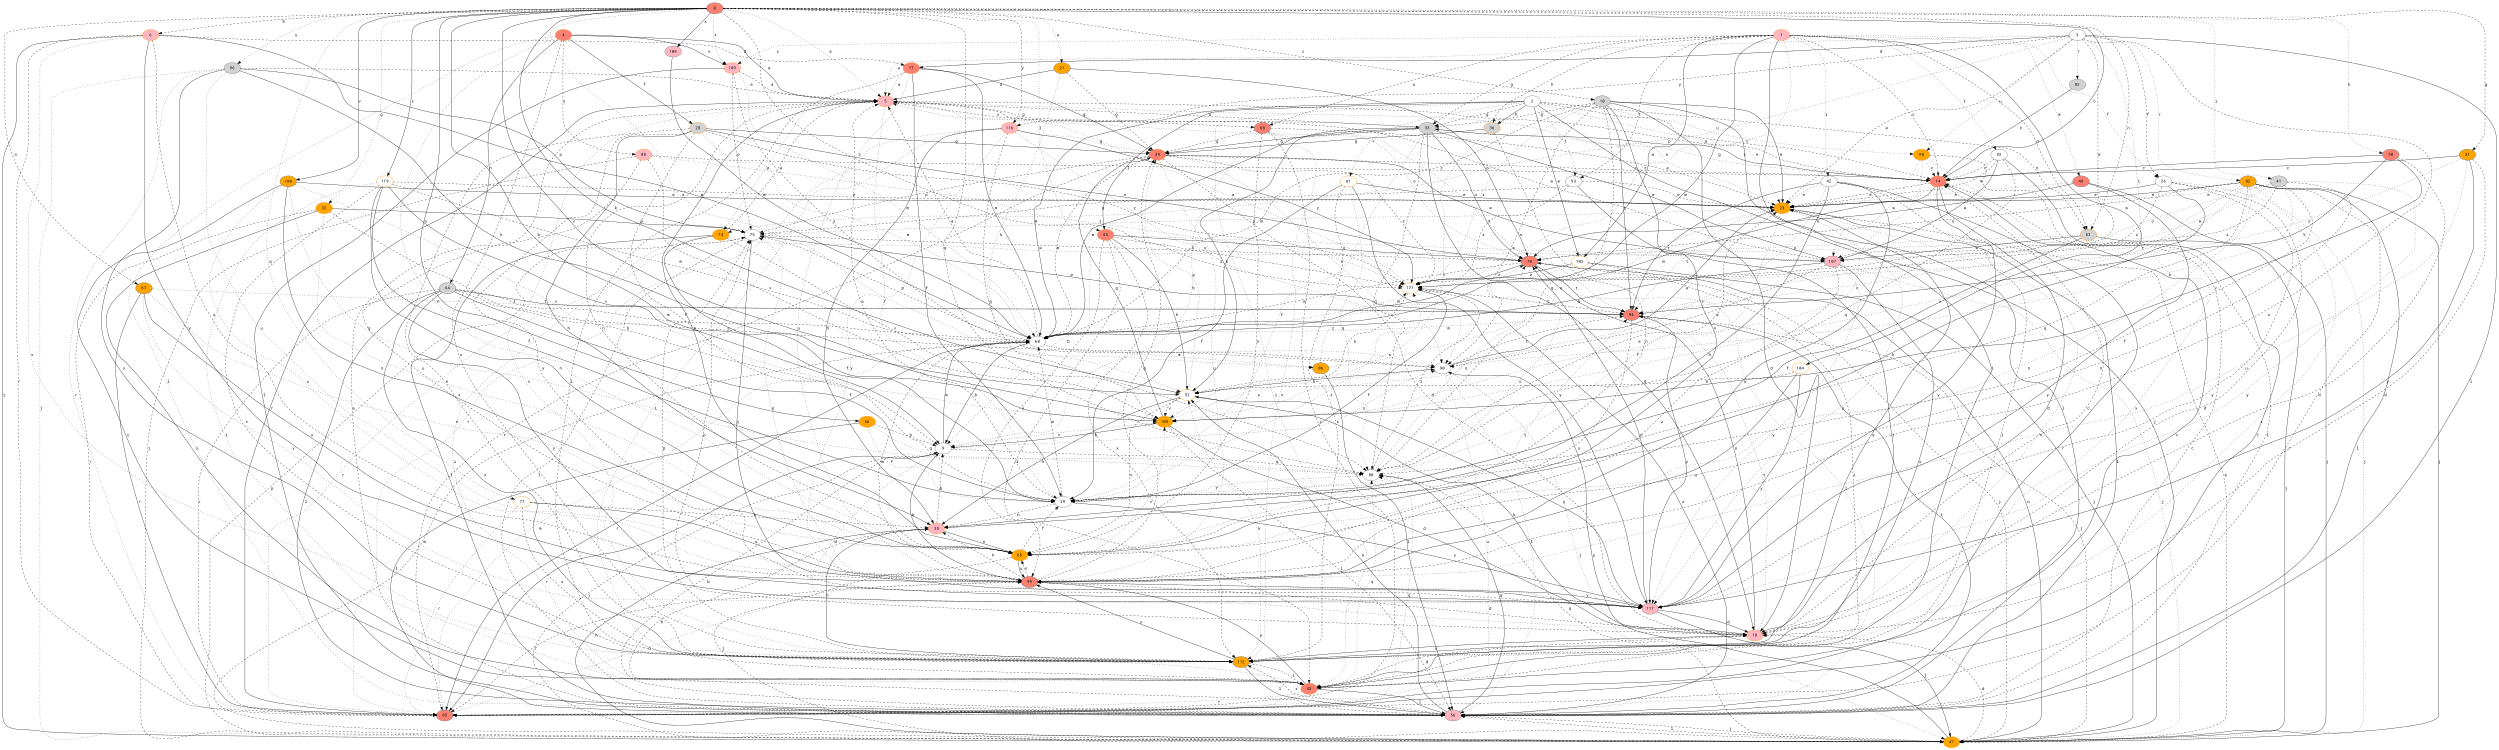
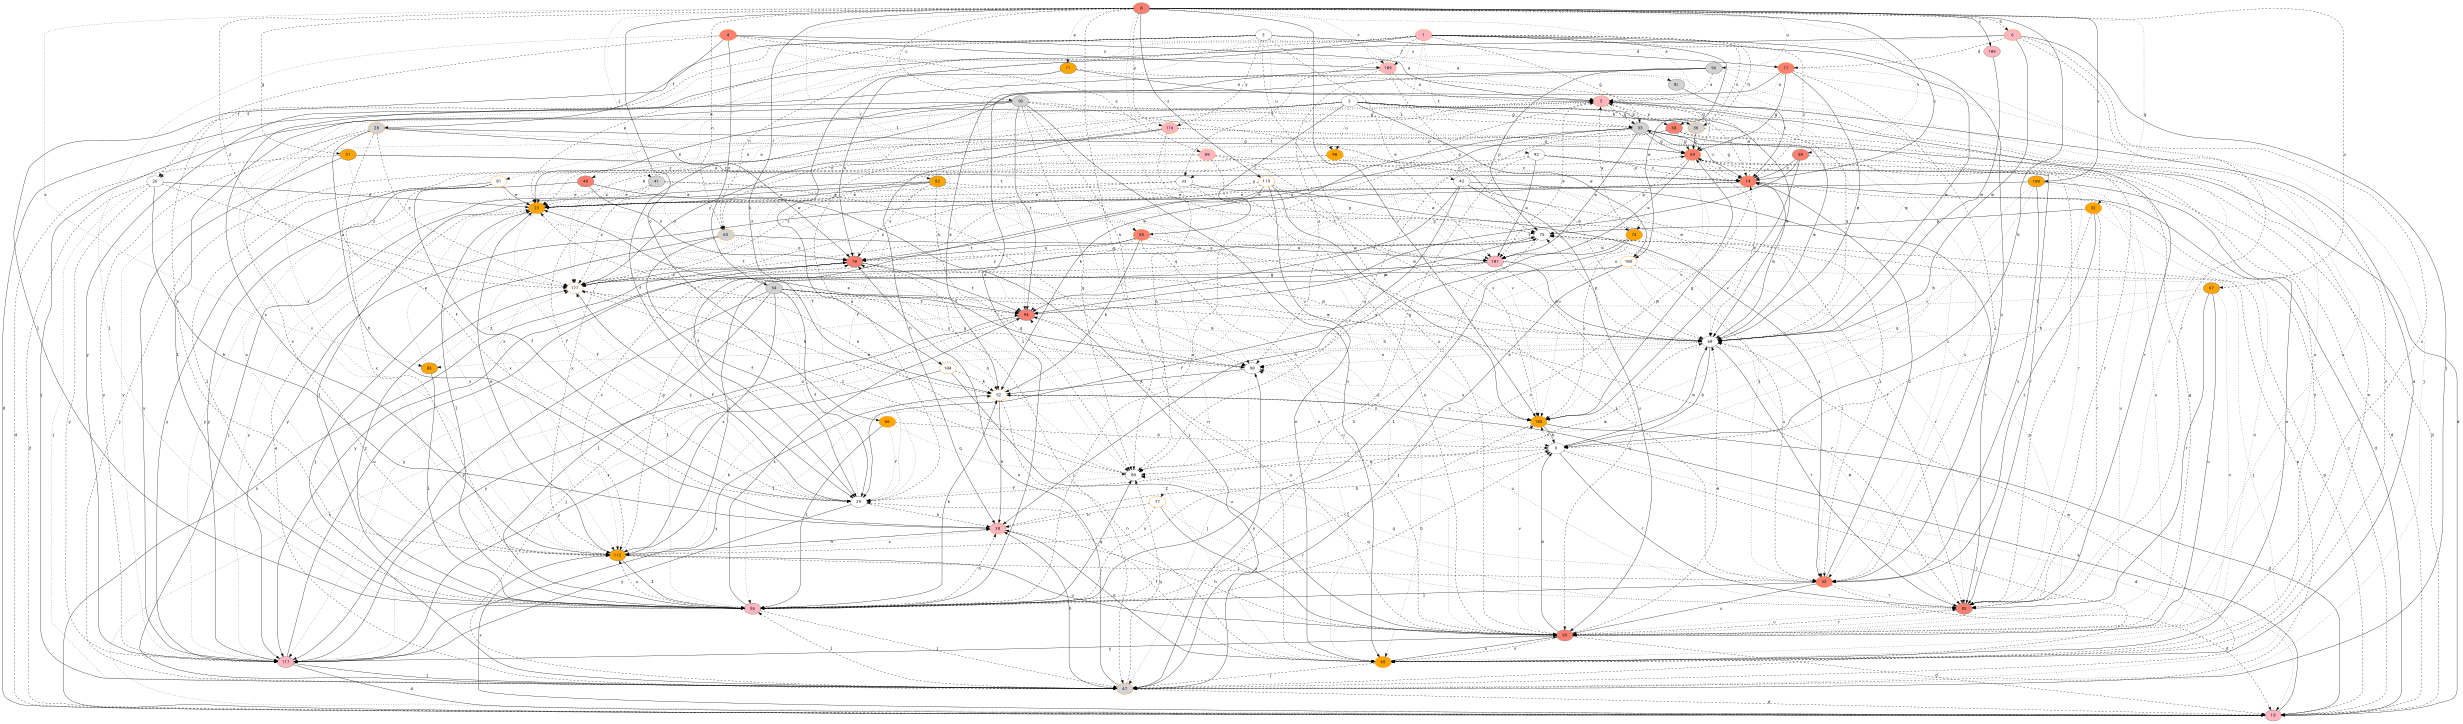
none -> (810, 546)
(1755, 635) -> (2273, 715)
(1952, 742) -> (1125, 689)
